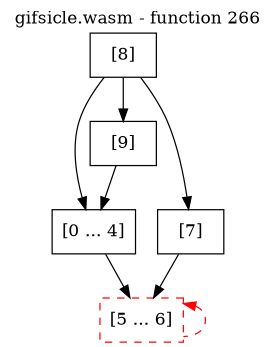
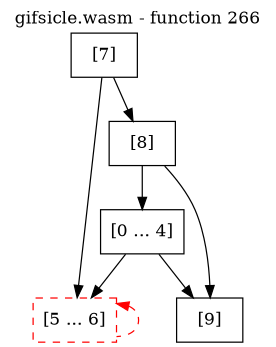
(172, 134) -> (121, 94)
(111, 182) -> (172, 271)
